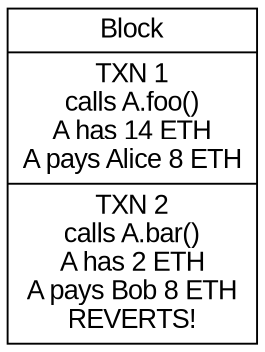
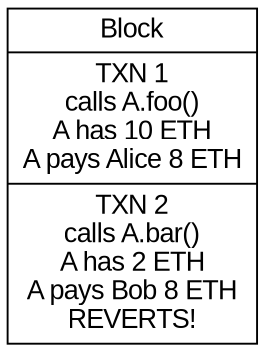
(132, 131) -> (132, 131)
